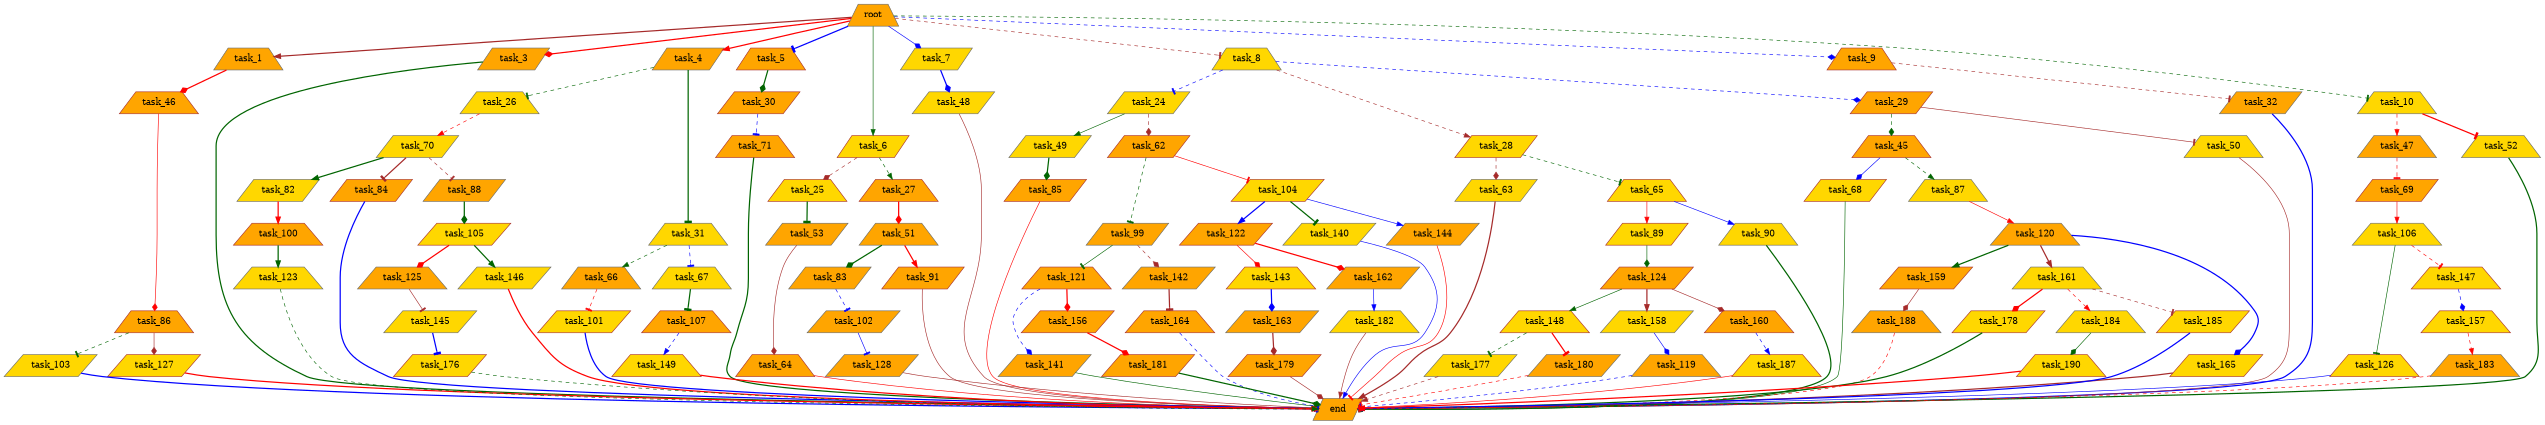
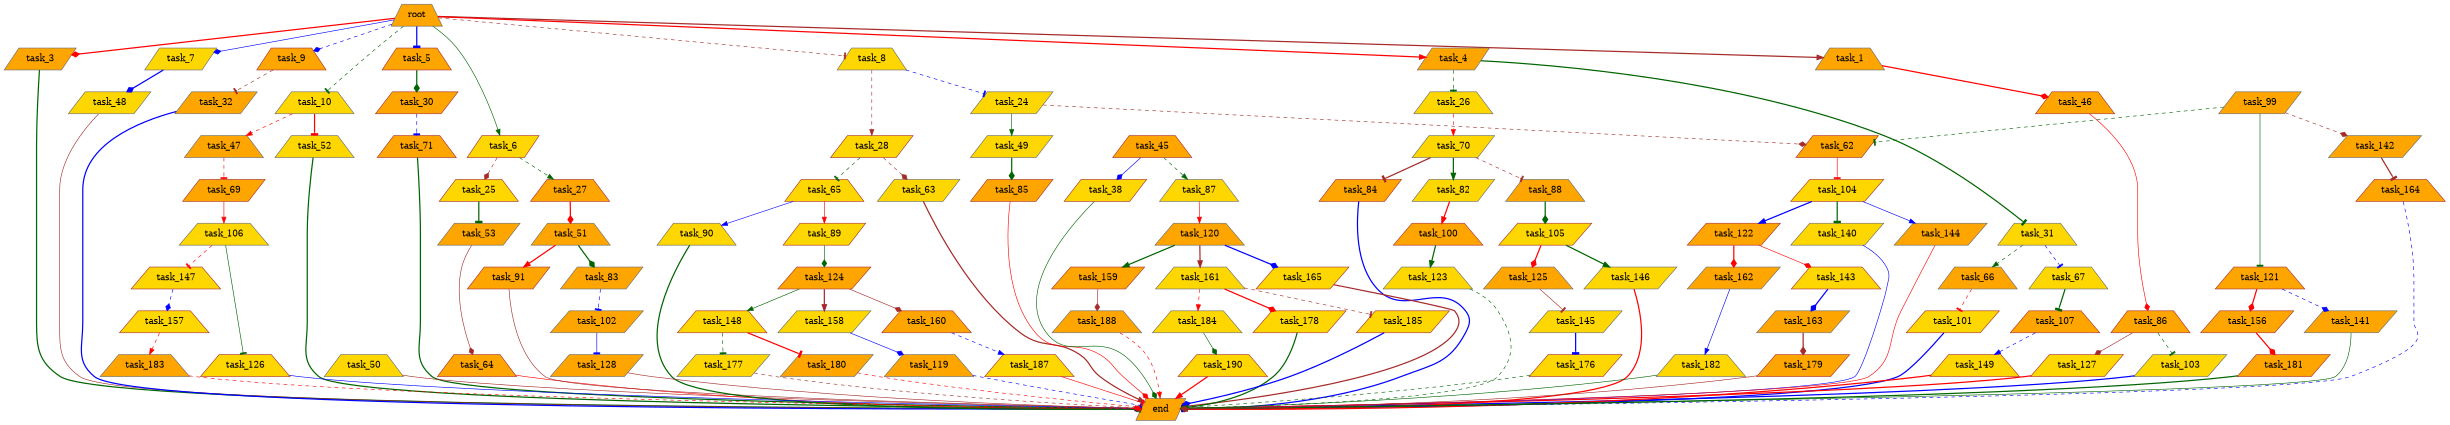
(1891, 103) -> none
(1138, 189) -> (2050, 125)
(464, 190) -> (1545, 190)
(1845, 190) -> (1105, 190)
(1350, 361) -> (1446, 396)
